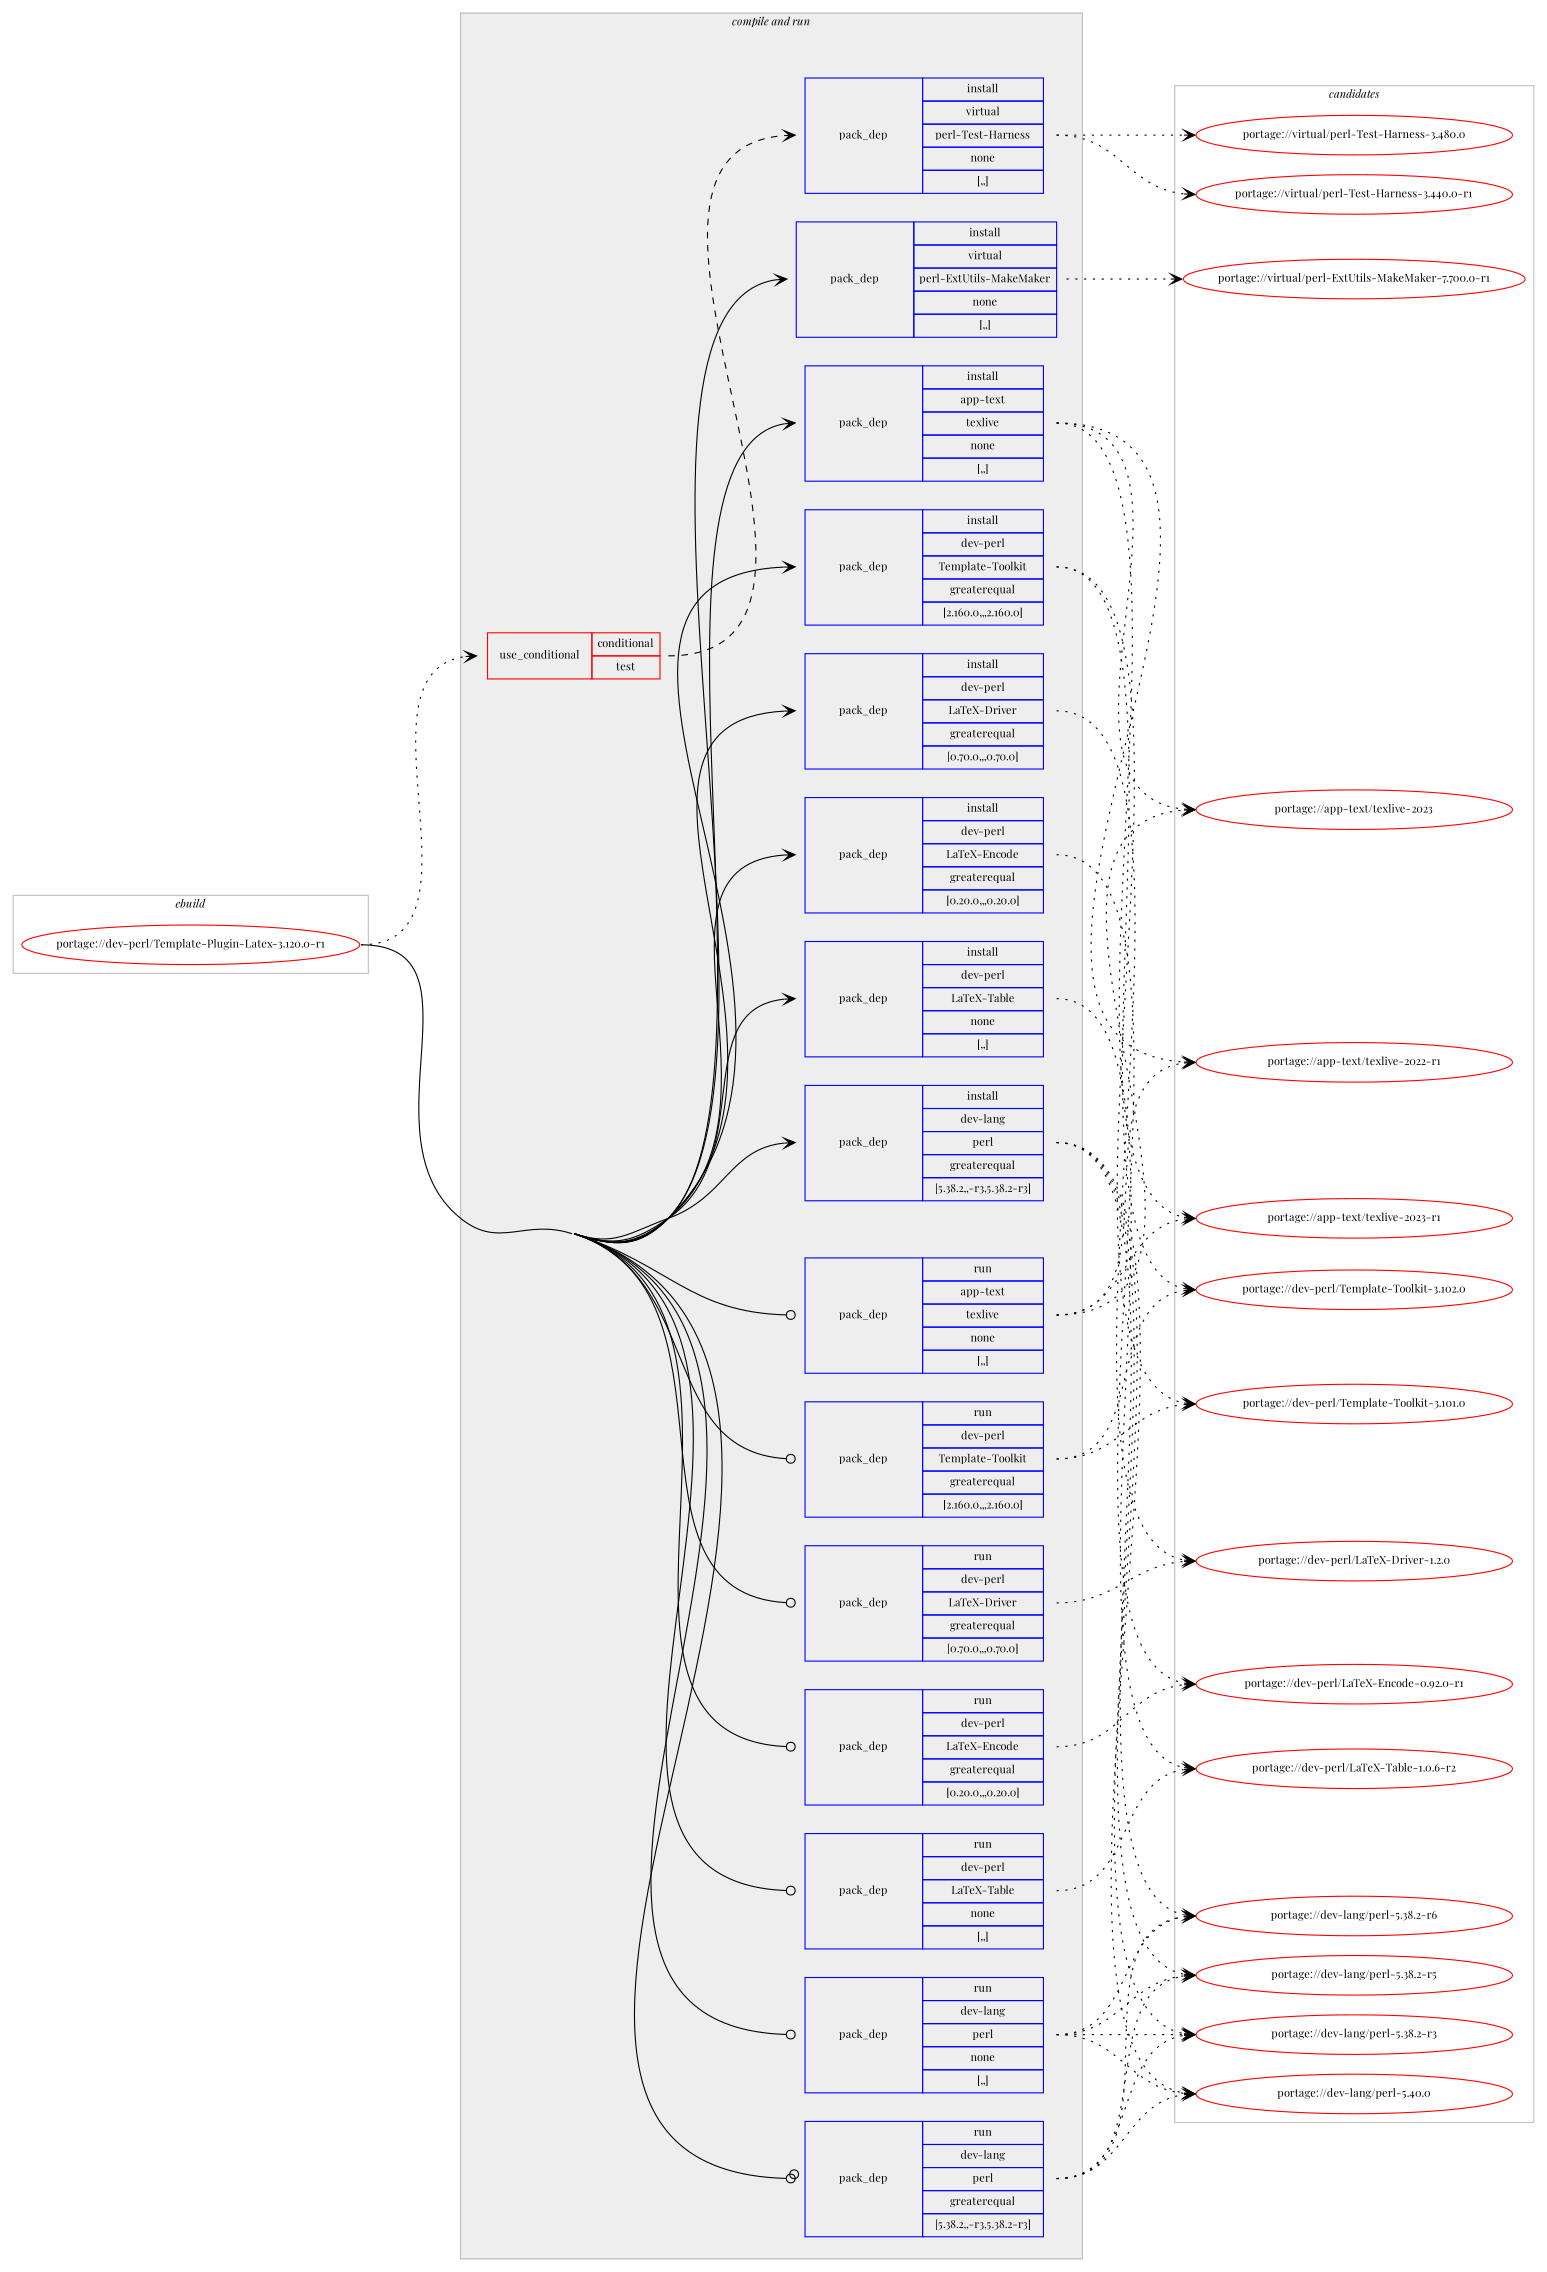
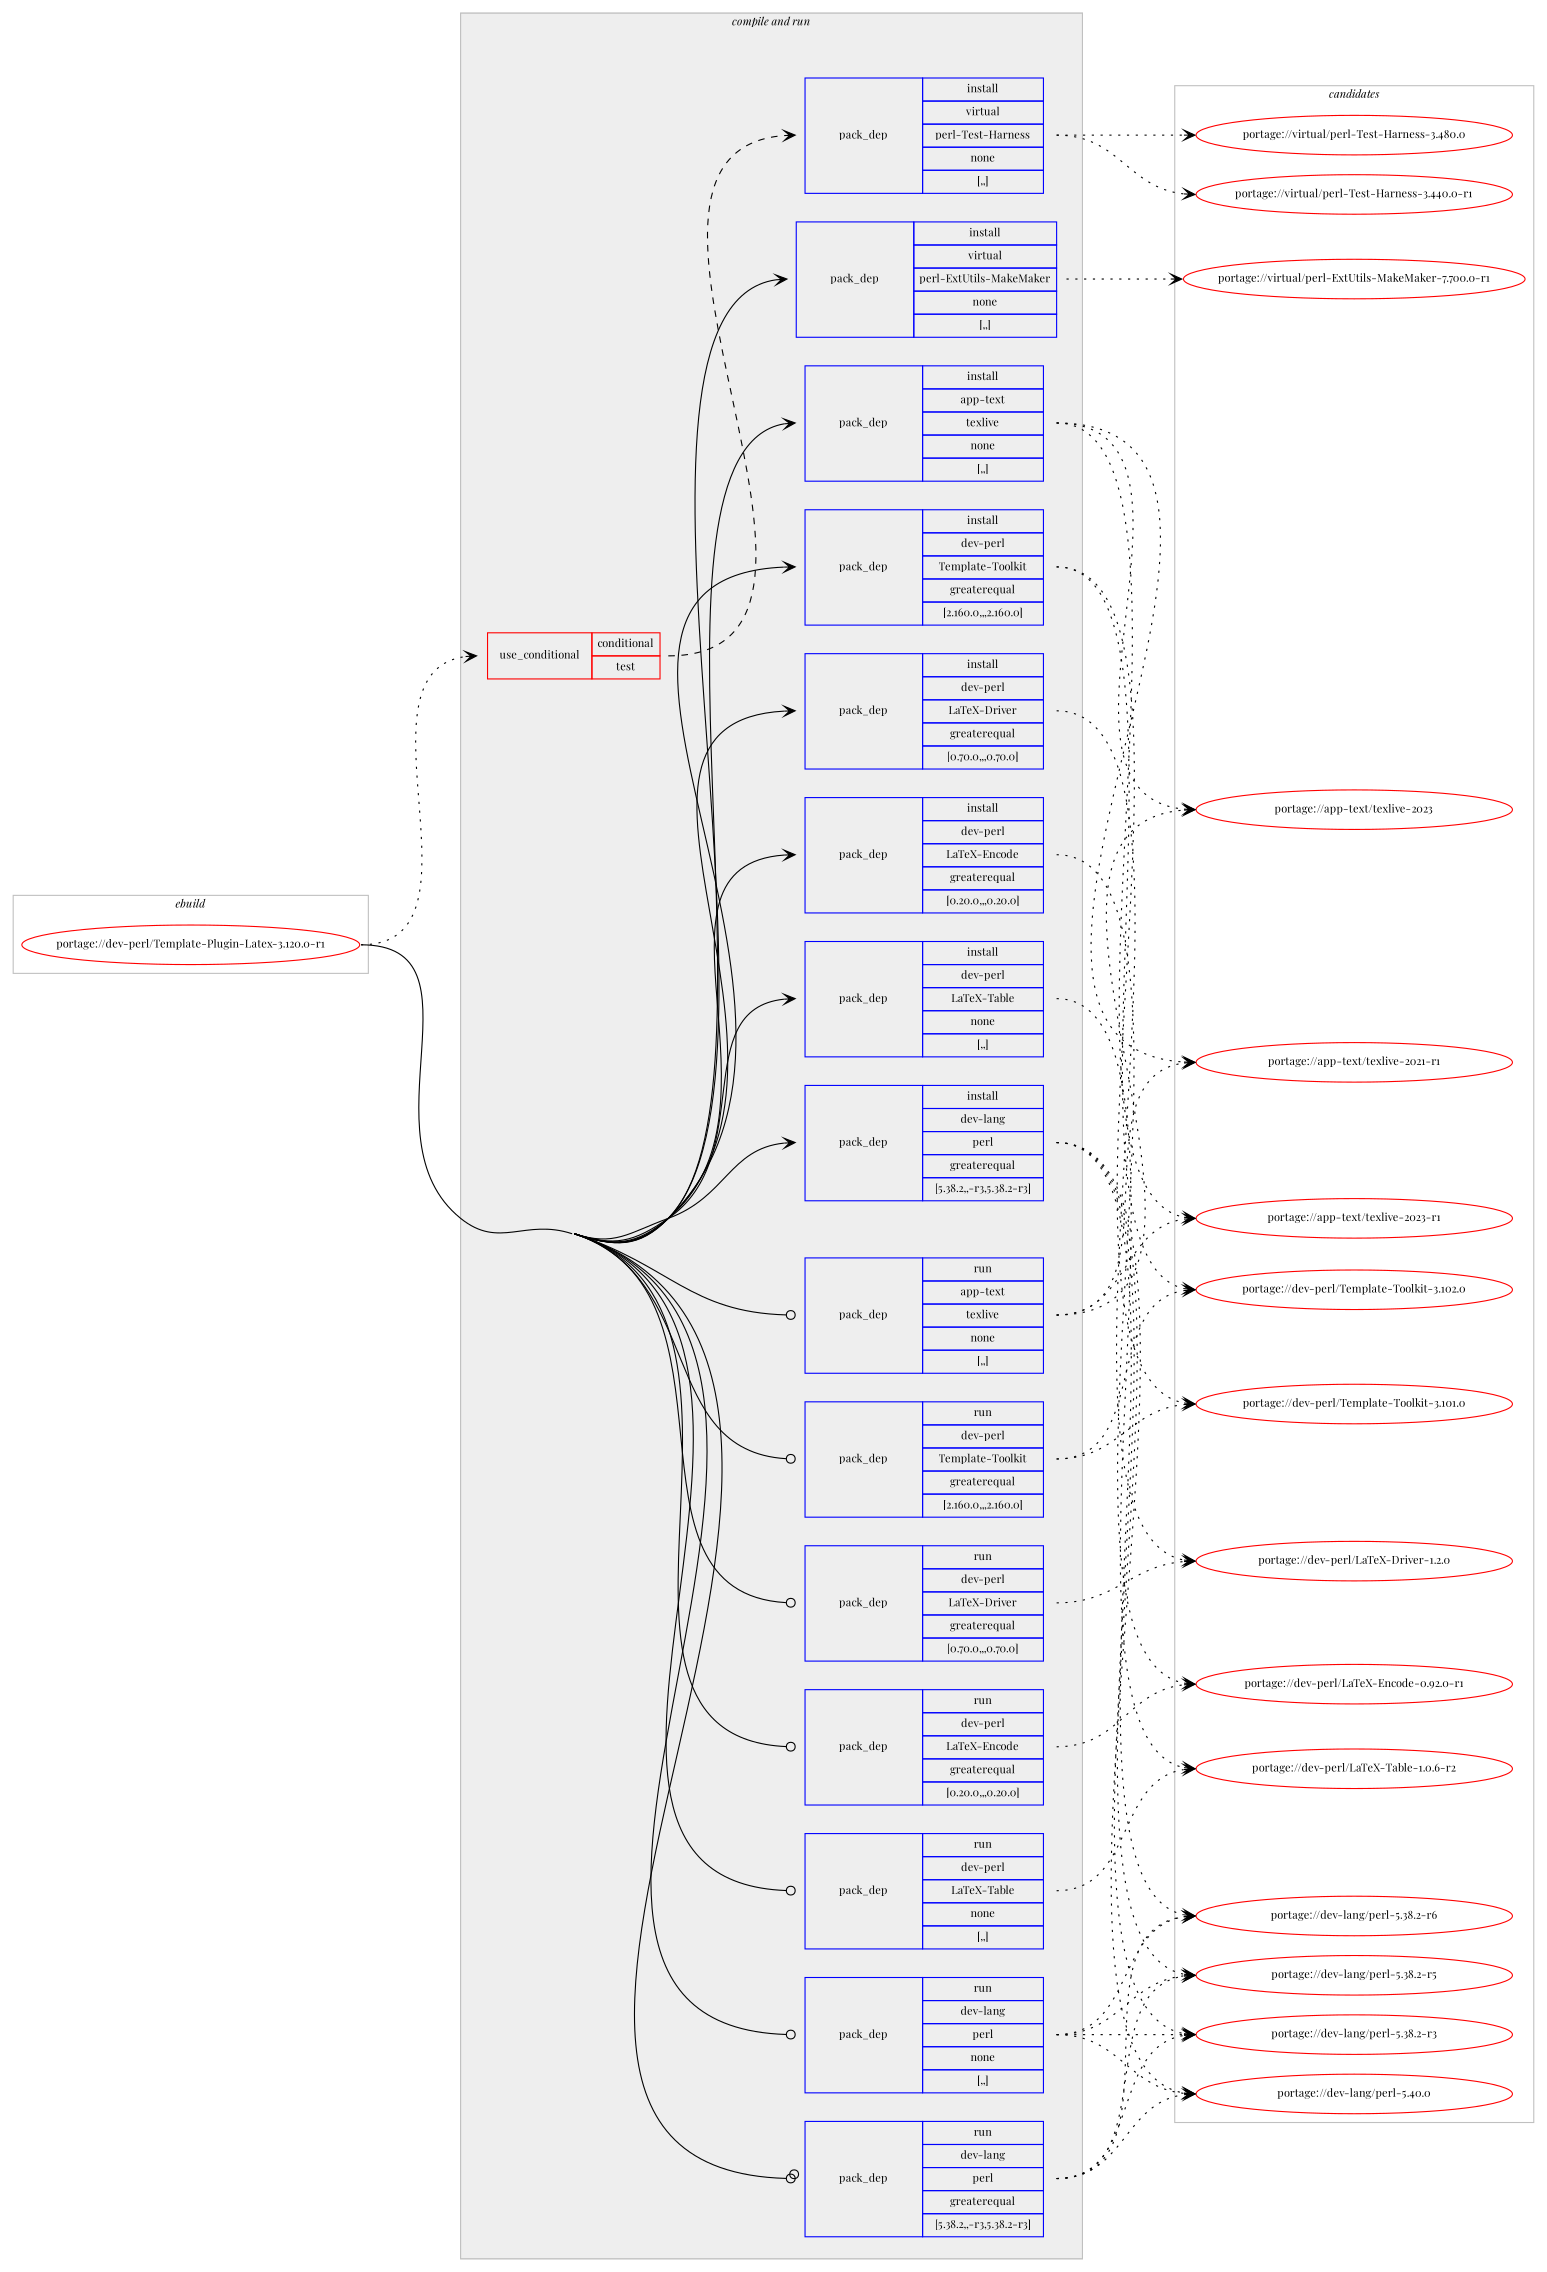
(1354, 1062) -> (1354, 1062)
